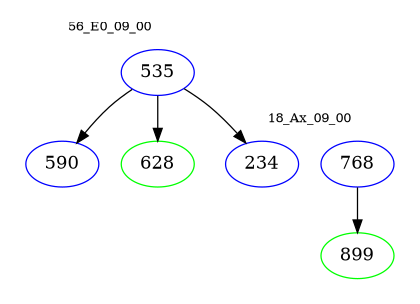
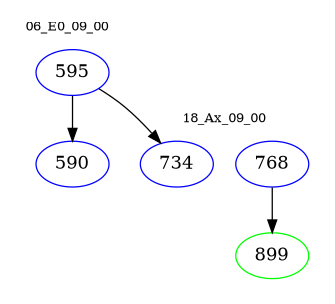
(110, 27) -> (67, 27)
(158, 73) -> (73, 73)
(158, 164) -> none
(262, 164) -> (177, 164)
